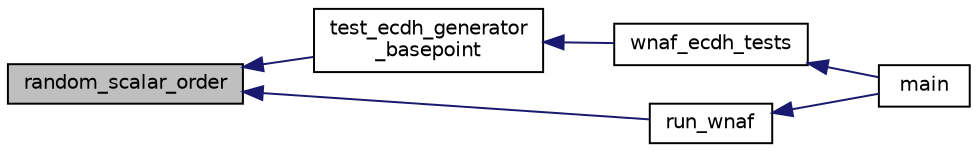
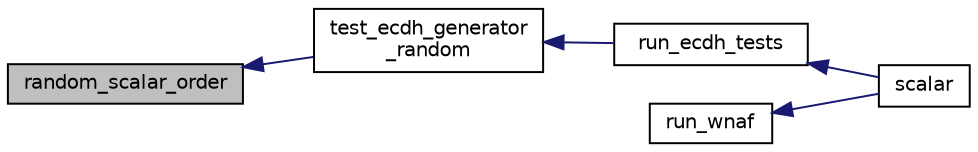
(429, 40) -> (429, 40)
(711, 44) -> (711, 44)
(924, 86) -> (924, 86)
(456, 106) -> none
